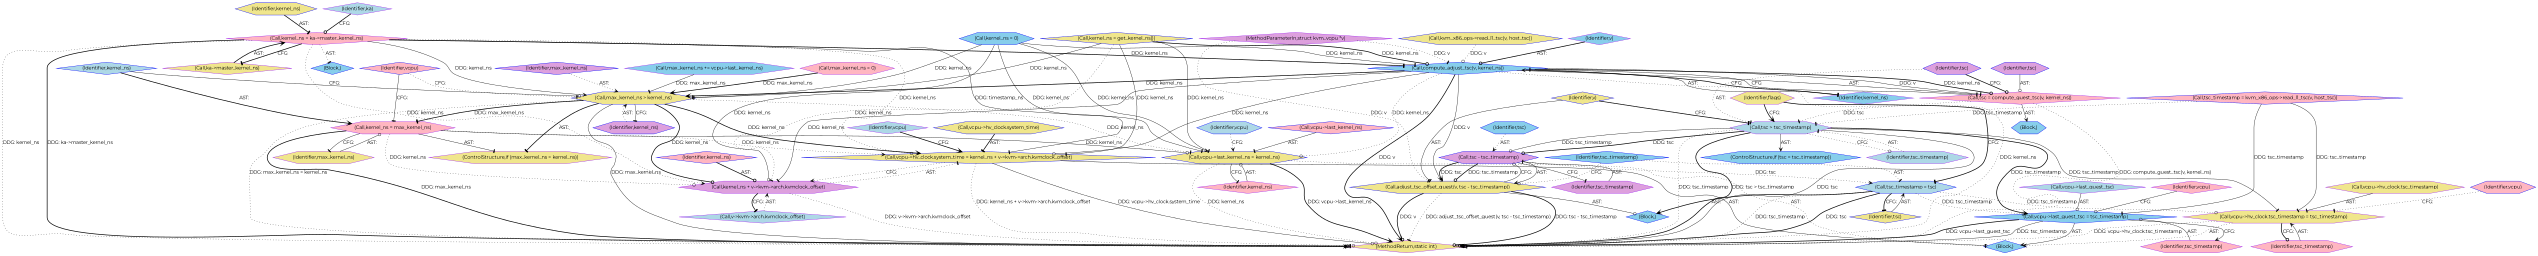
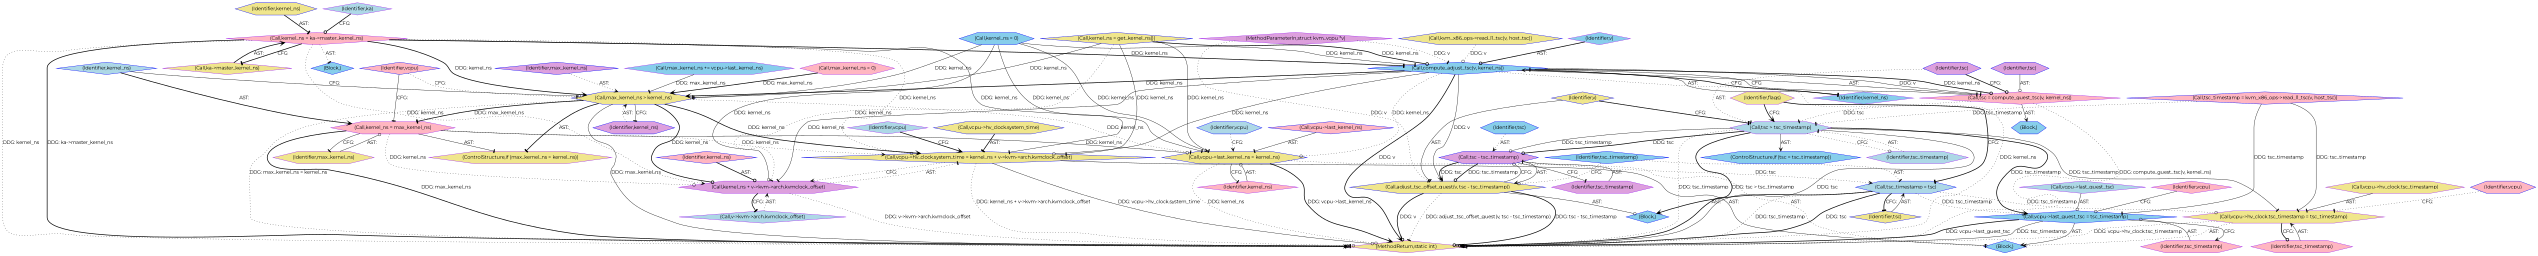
(471, 80) -> (471, 80)
(999, 98) -> (999, 98)
